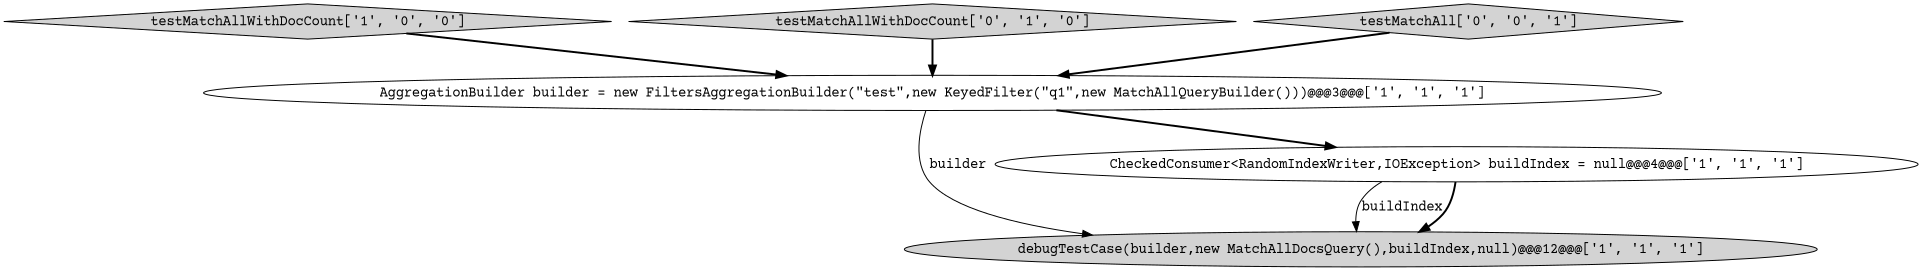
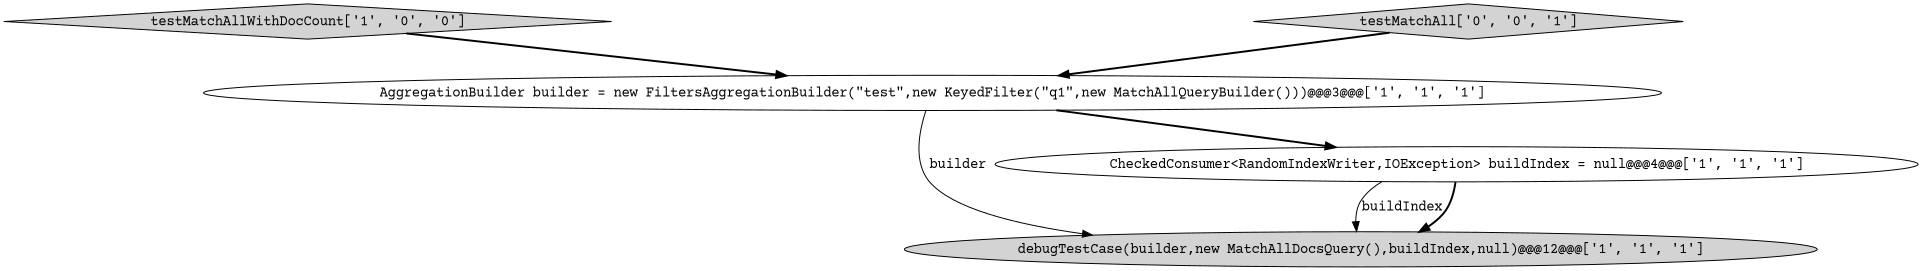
(932, 22) -> none
